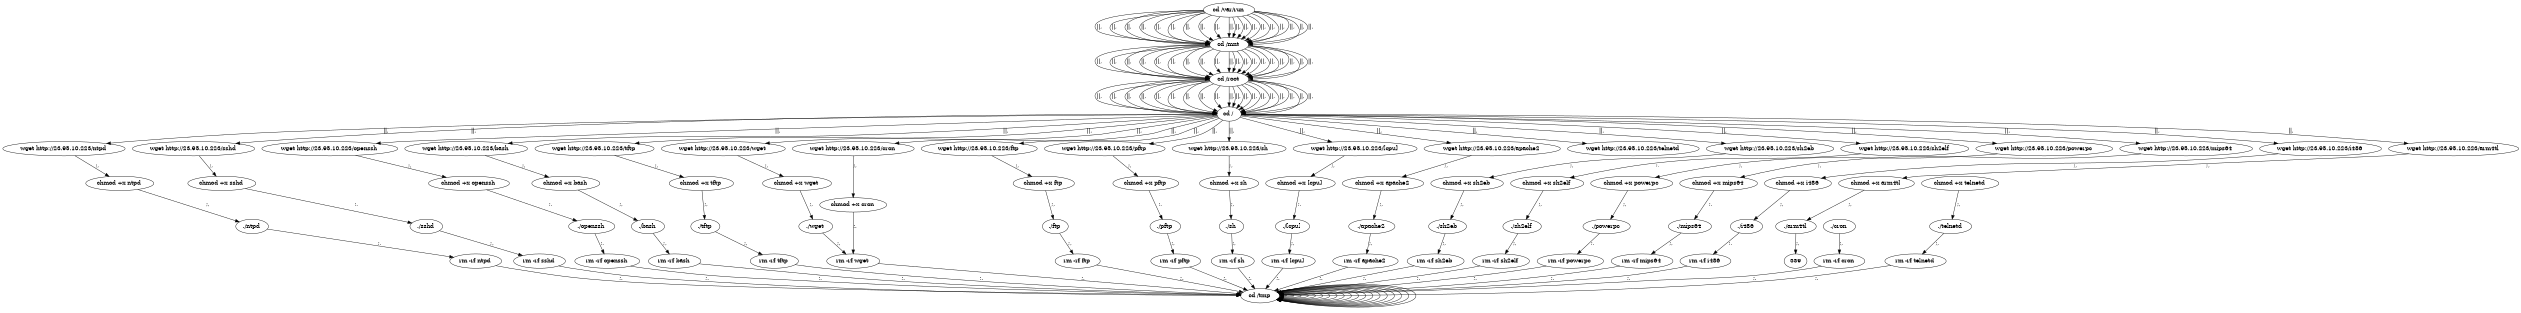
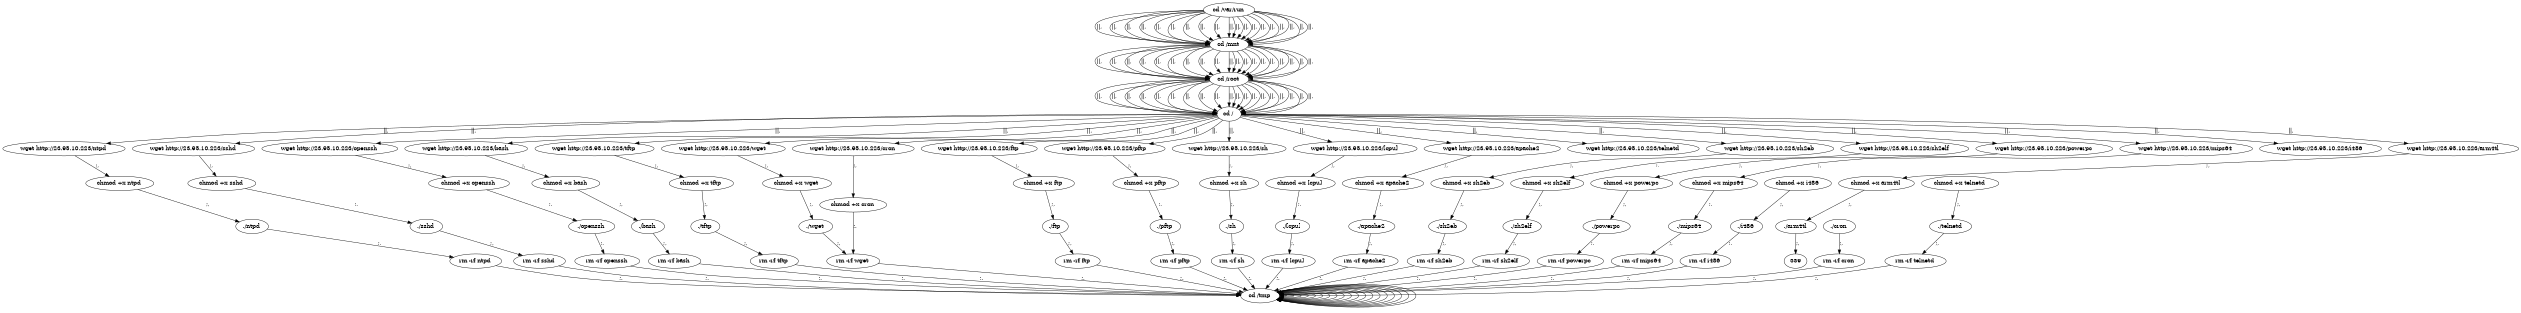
(2052, 163) -> none
